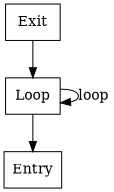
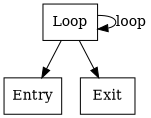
(33, 54) -> (87, 55)
